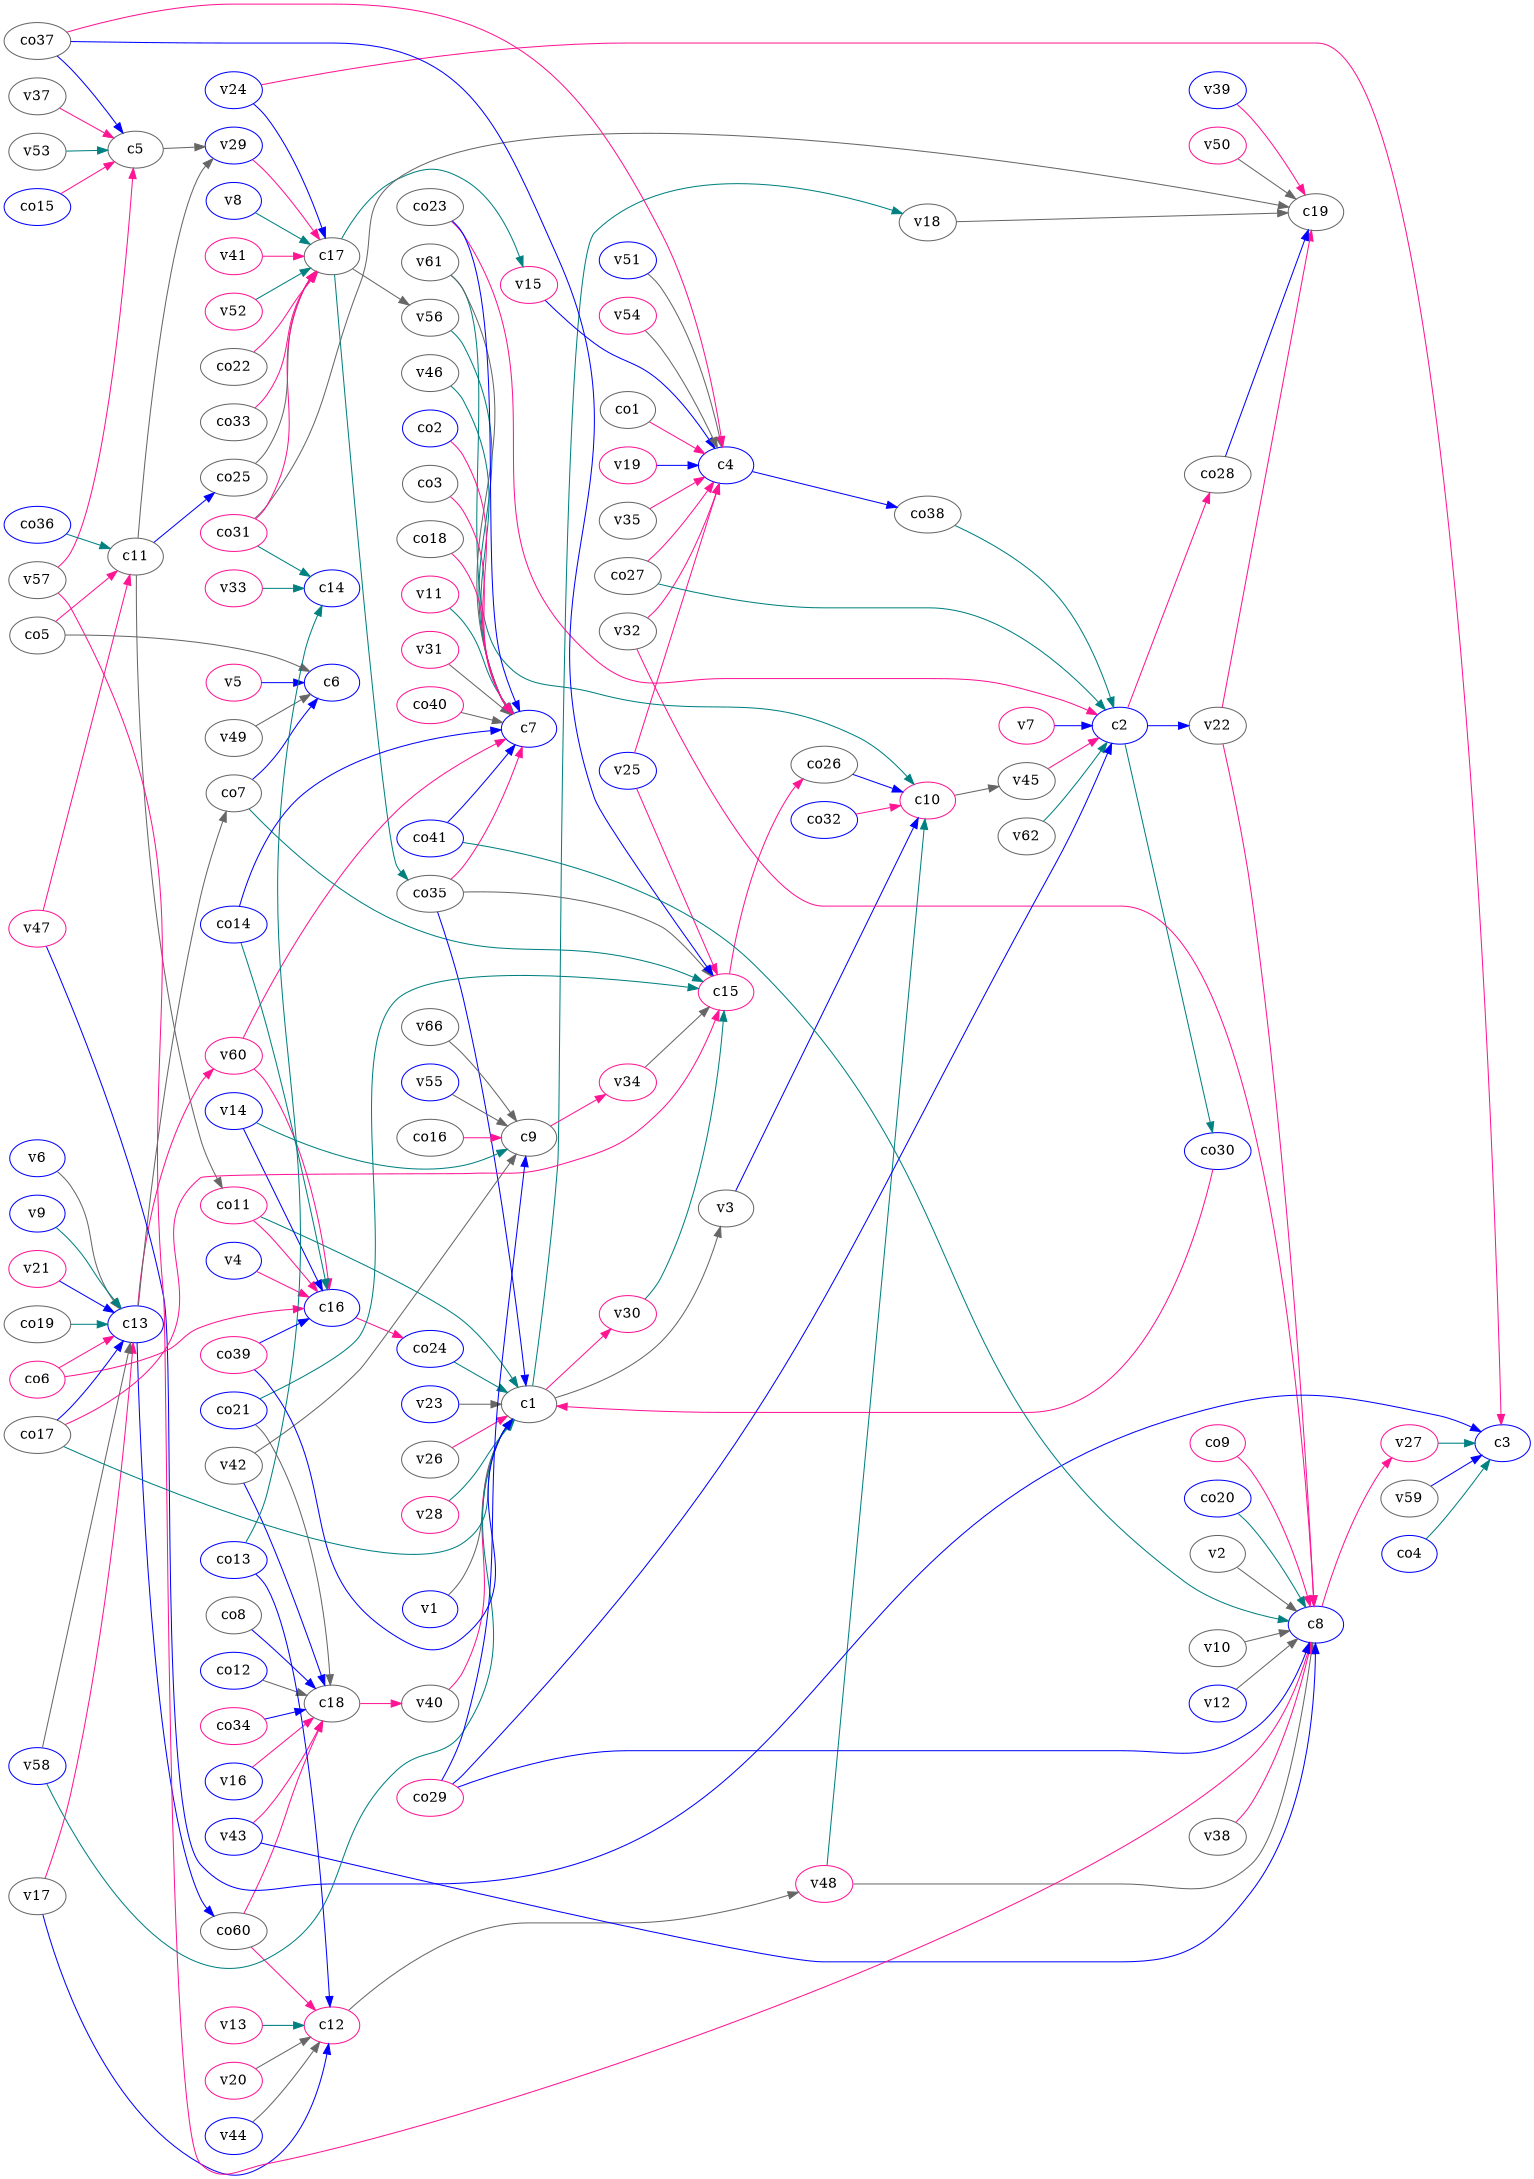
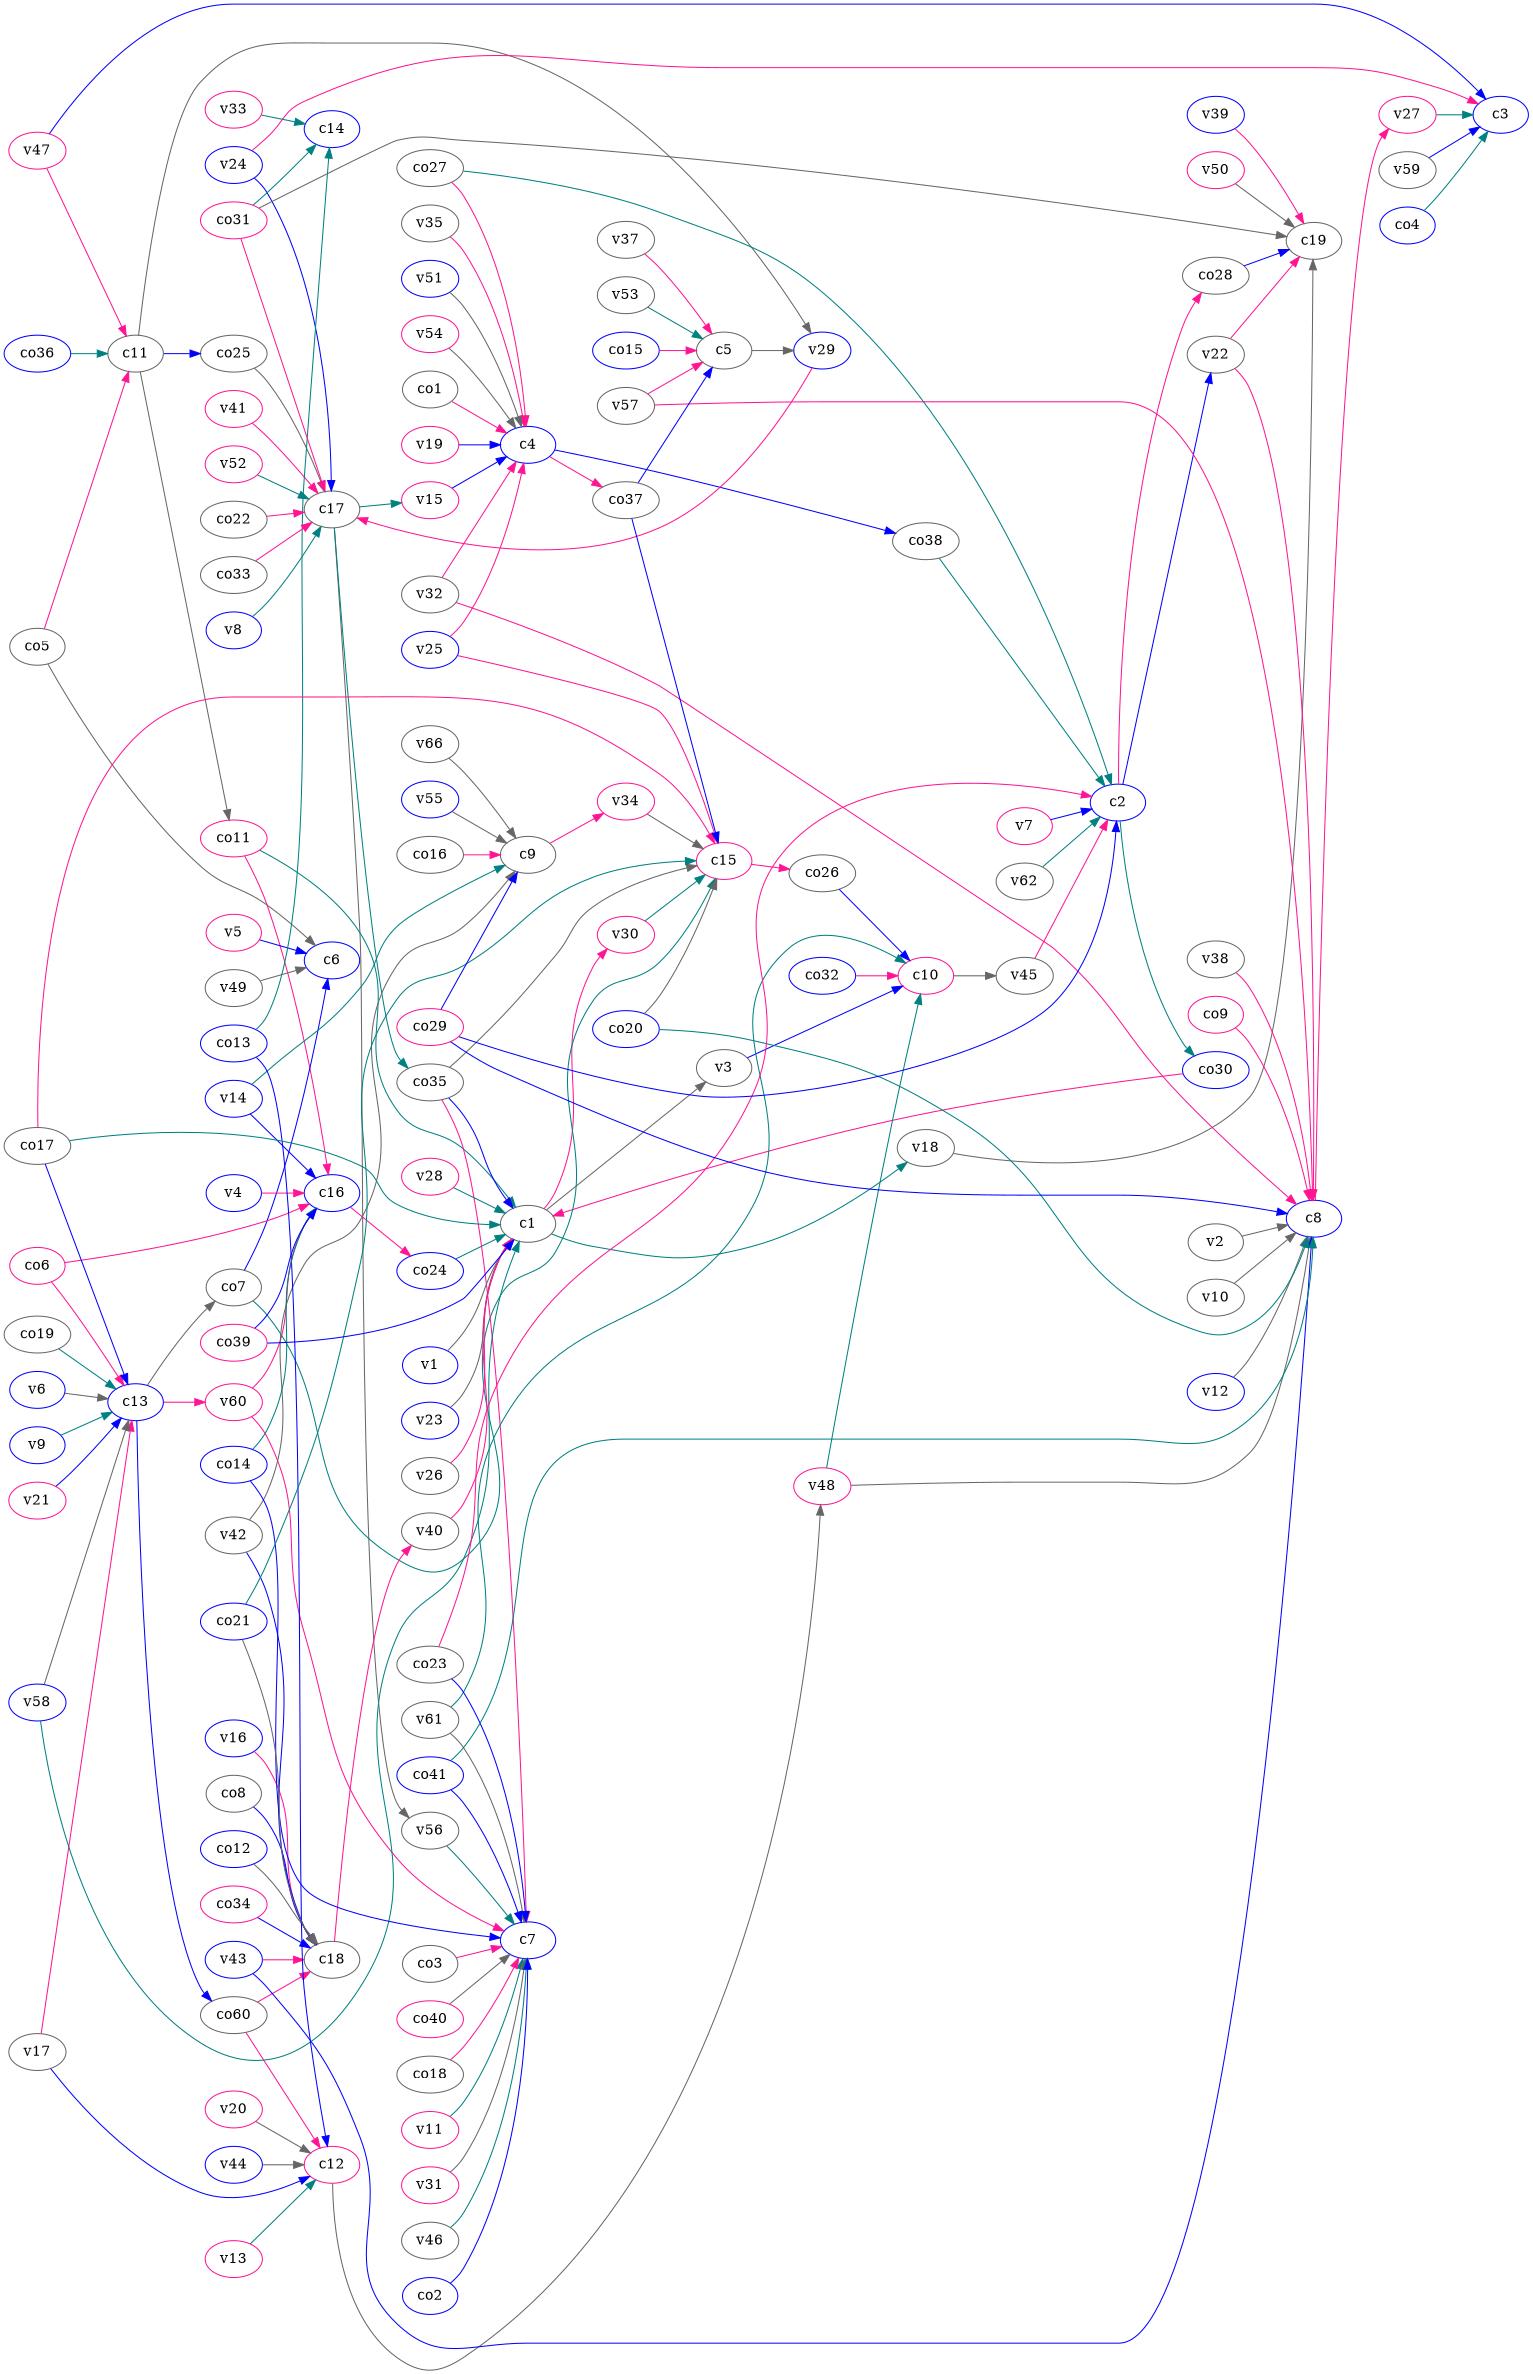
(492, 34) -> (572, 469)
(485, 571) -> (512, 2133)
none -> (684, 954)
